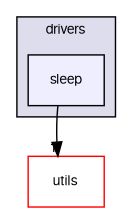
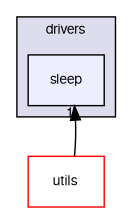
(57, 126) -> (76, 138)
